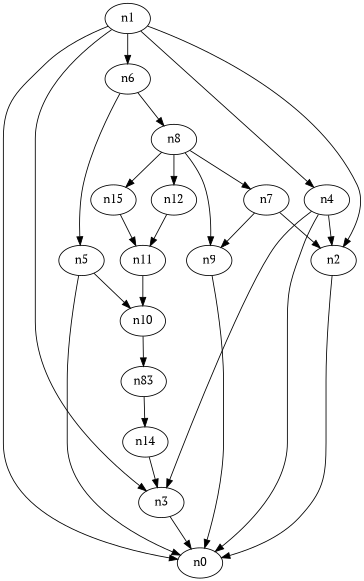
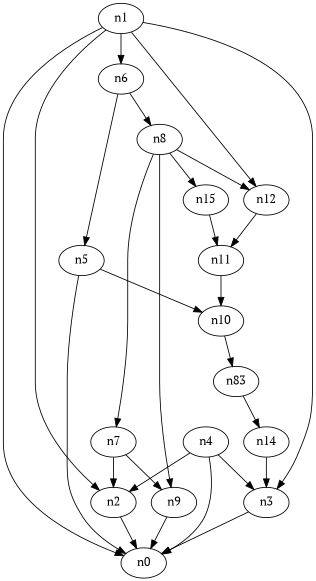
(224, 106) -> (191, 106)
